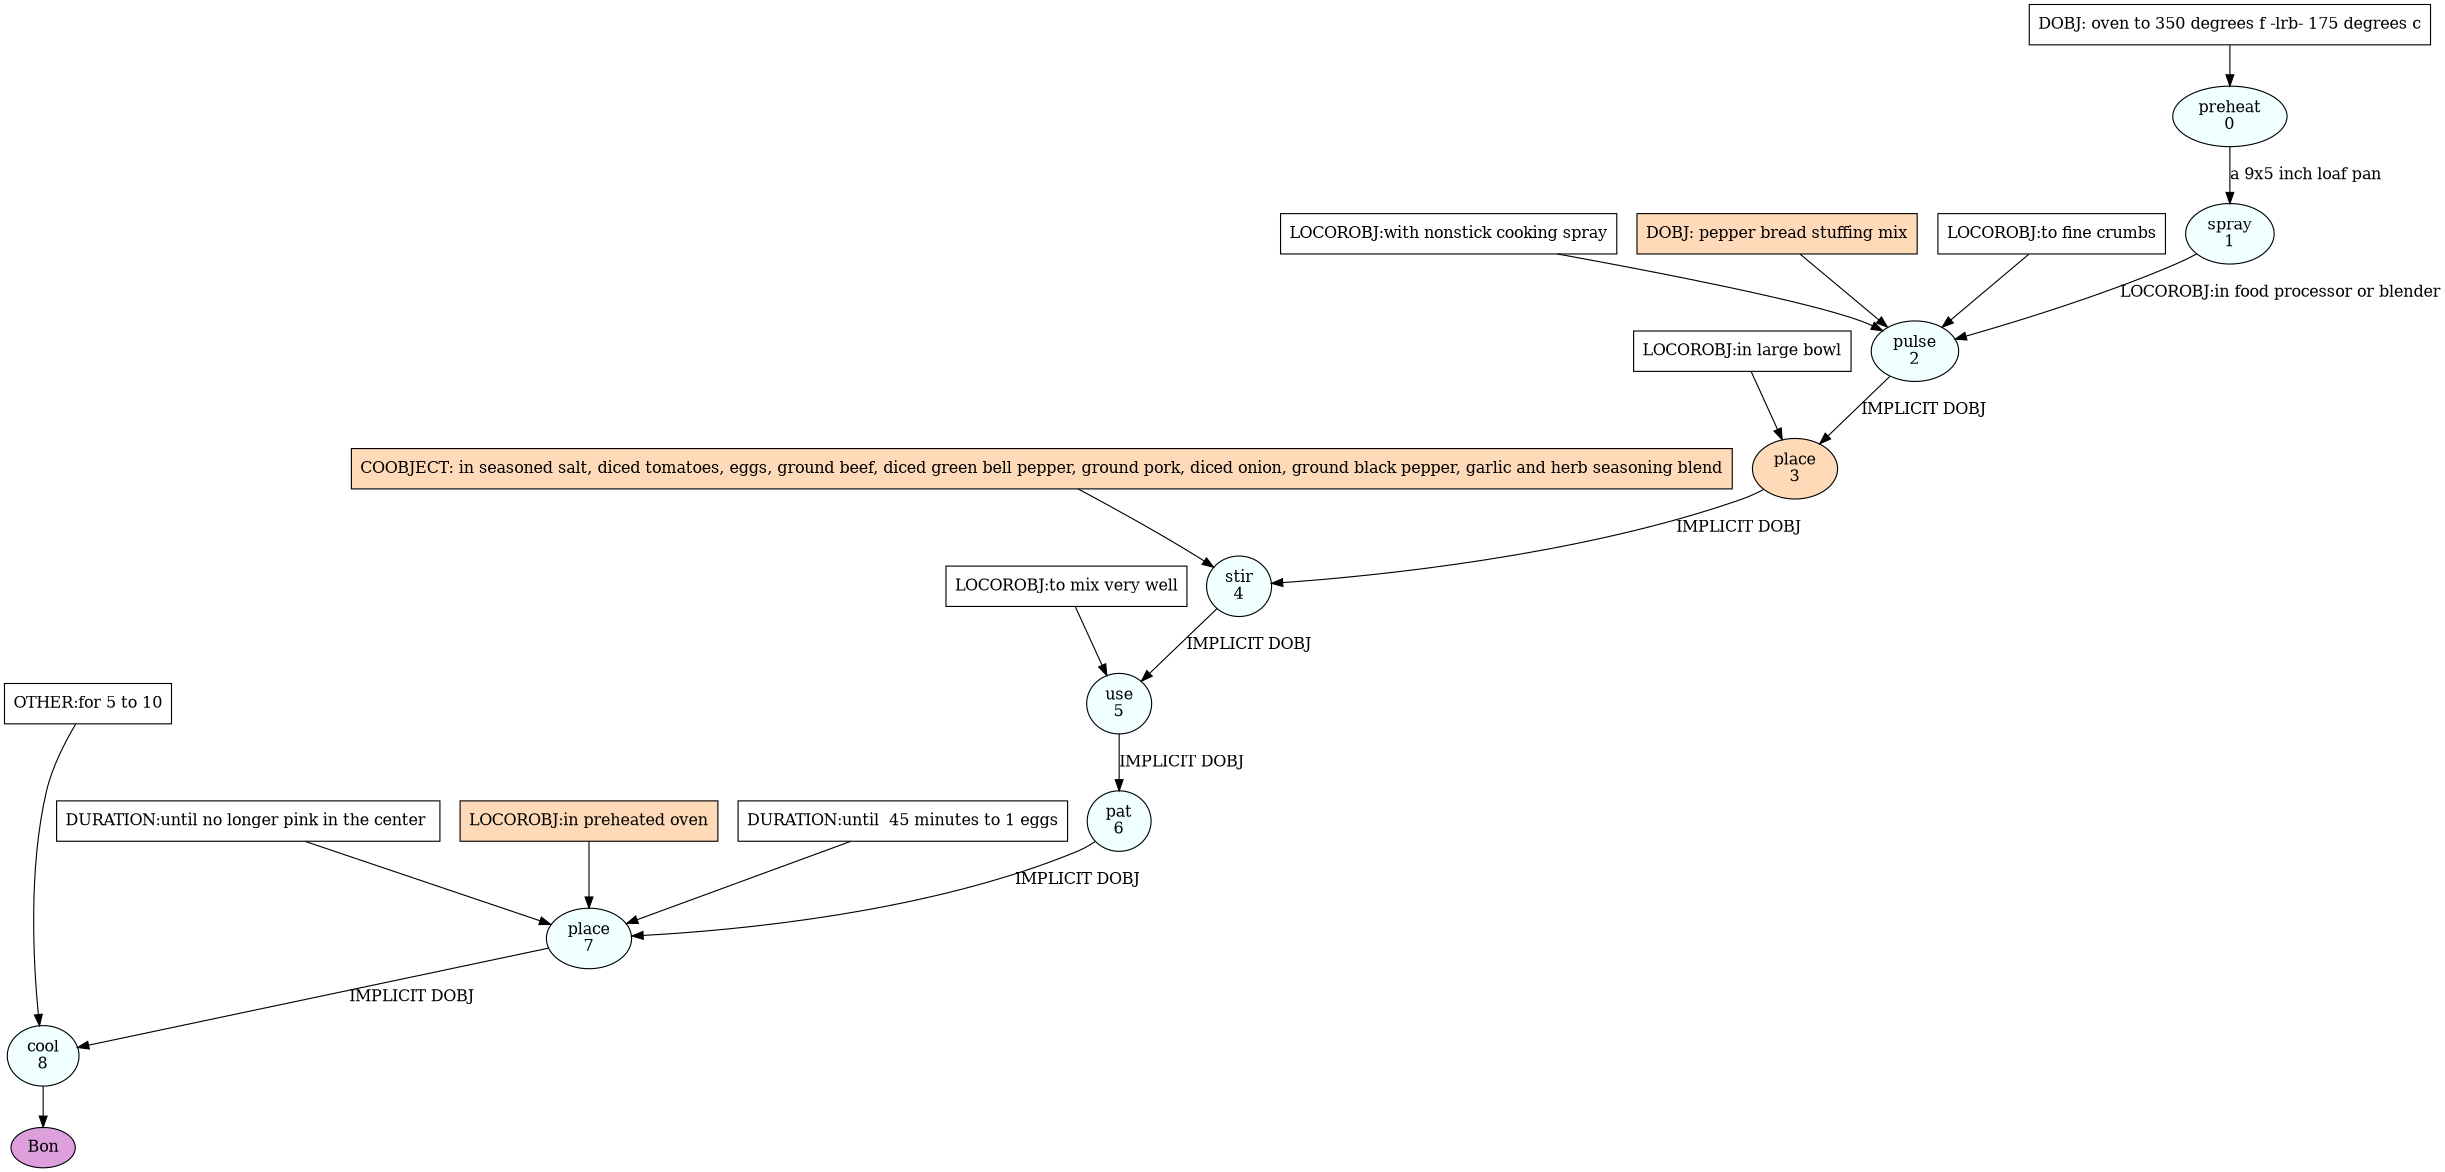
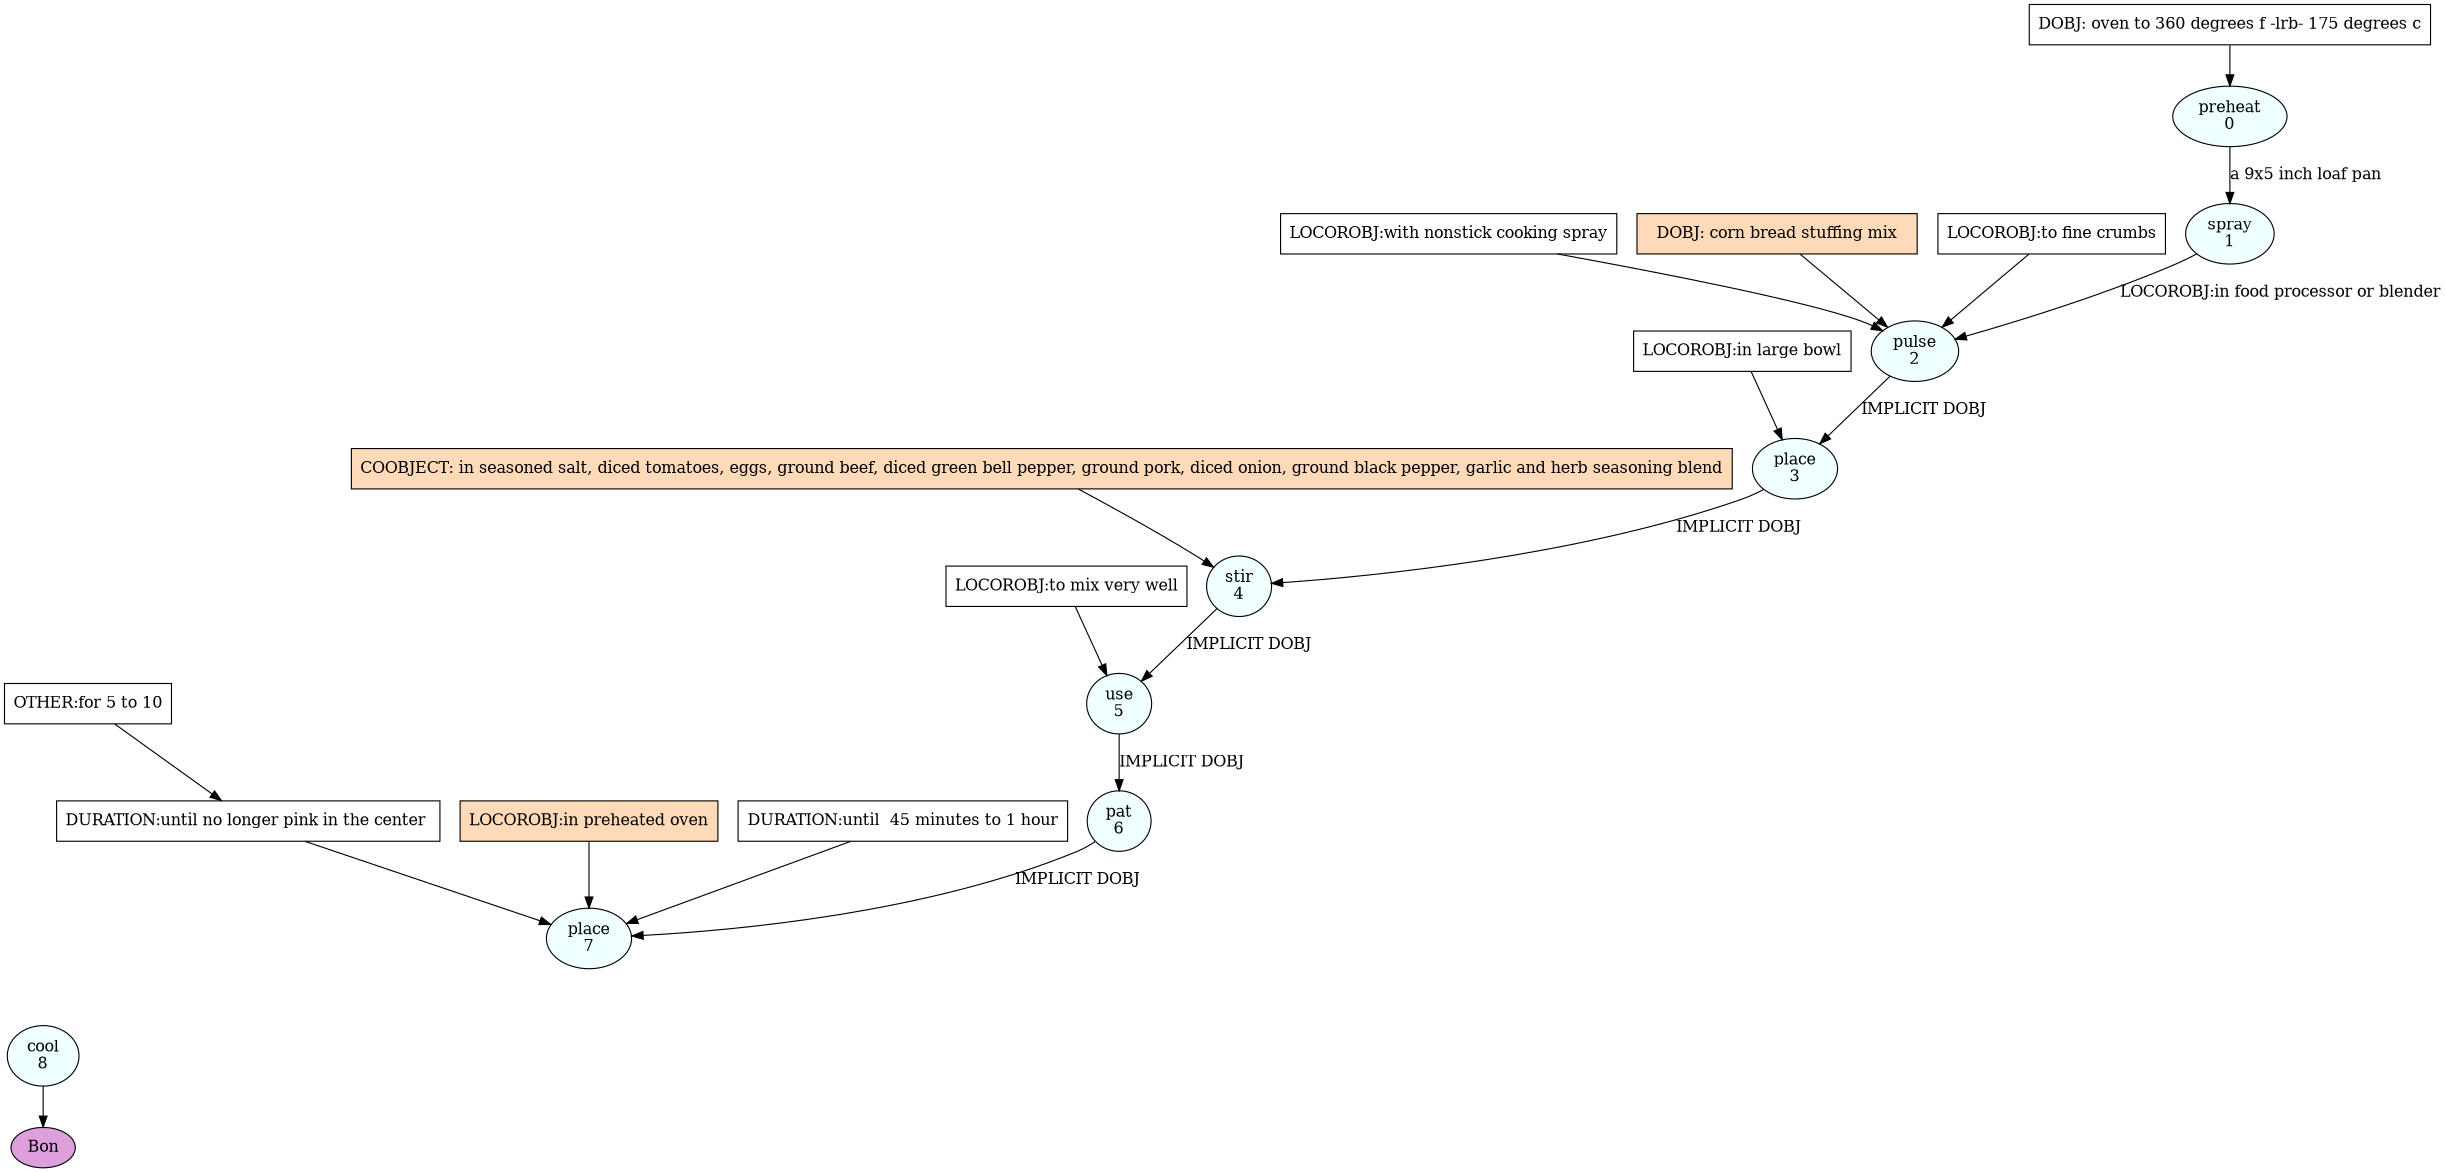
(2230, 25) -> (2230, 25)
(1777, 234) -> (1777, 234)
(1795, 469) -> (1795, 469)
(903, 821) -> (903, 821)
(36, 866) -> (164, 759)
(319, 997) -> none
